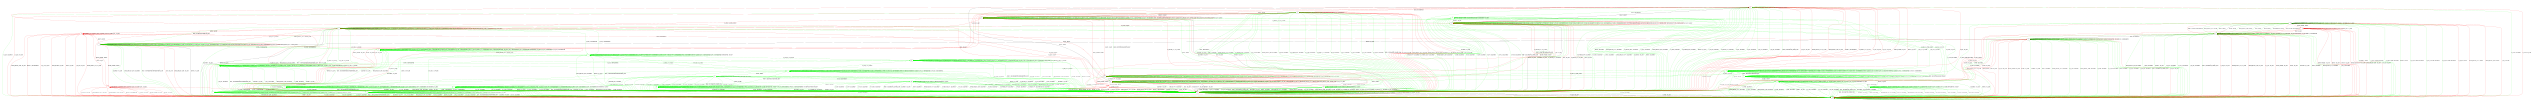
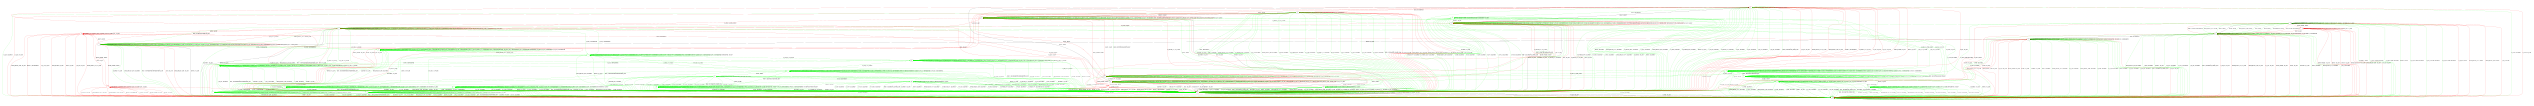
(1745, 84) -> none
